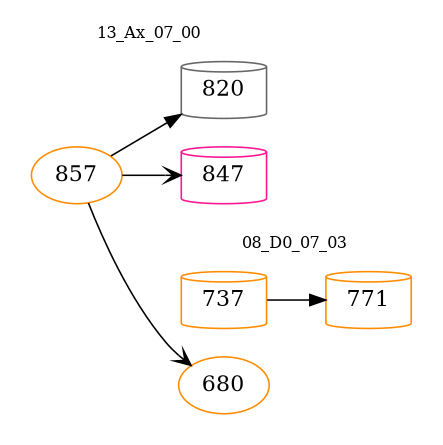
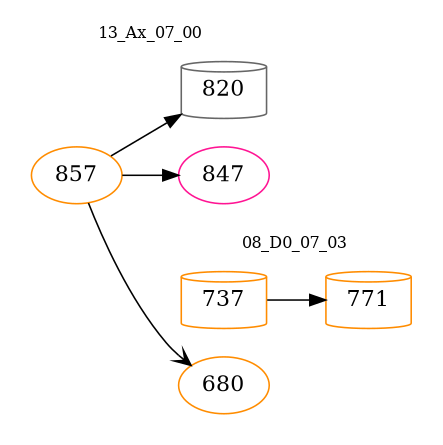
(144, 175) -> (142, 175)
(224, 175) -> (224, 175)
